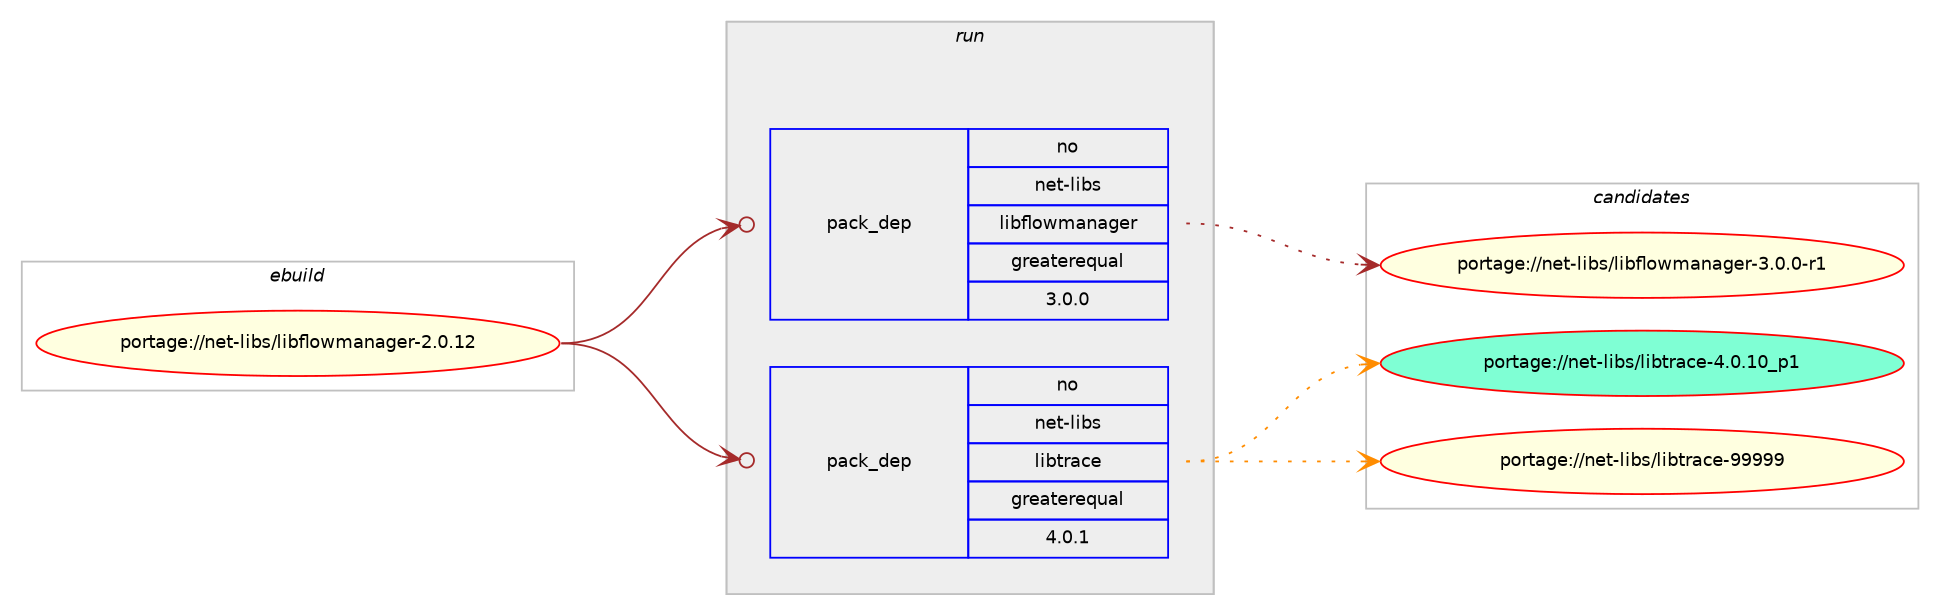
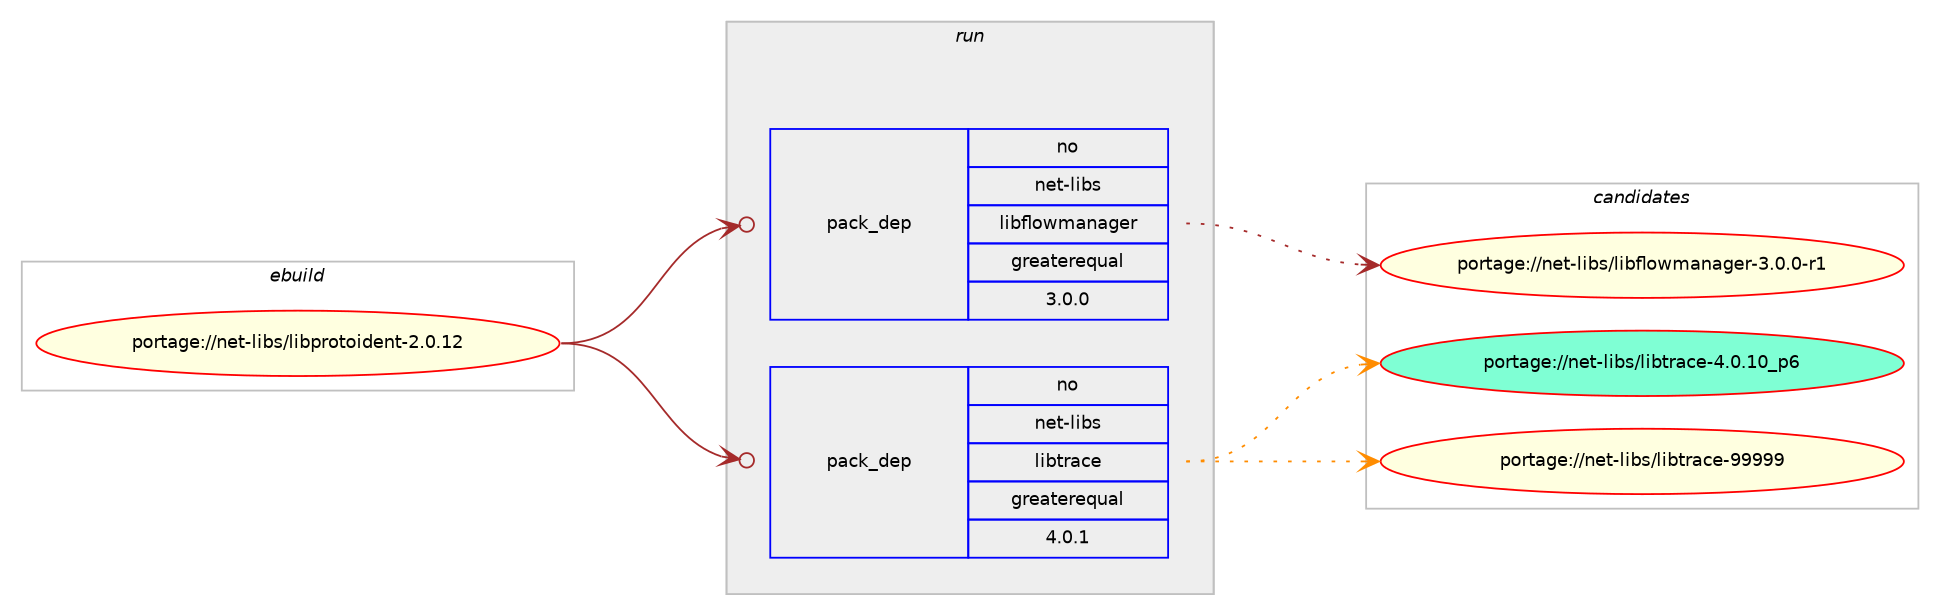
(298, 343) -> (298, 343)
(1642, 363) -> (1642, 363)
